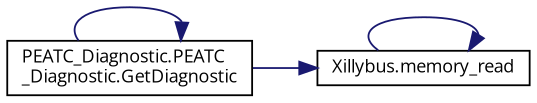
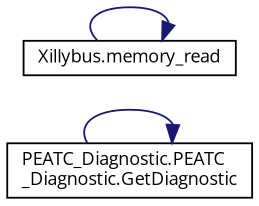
(276, 68) -> none
